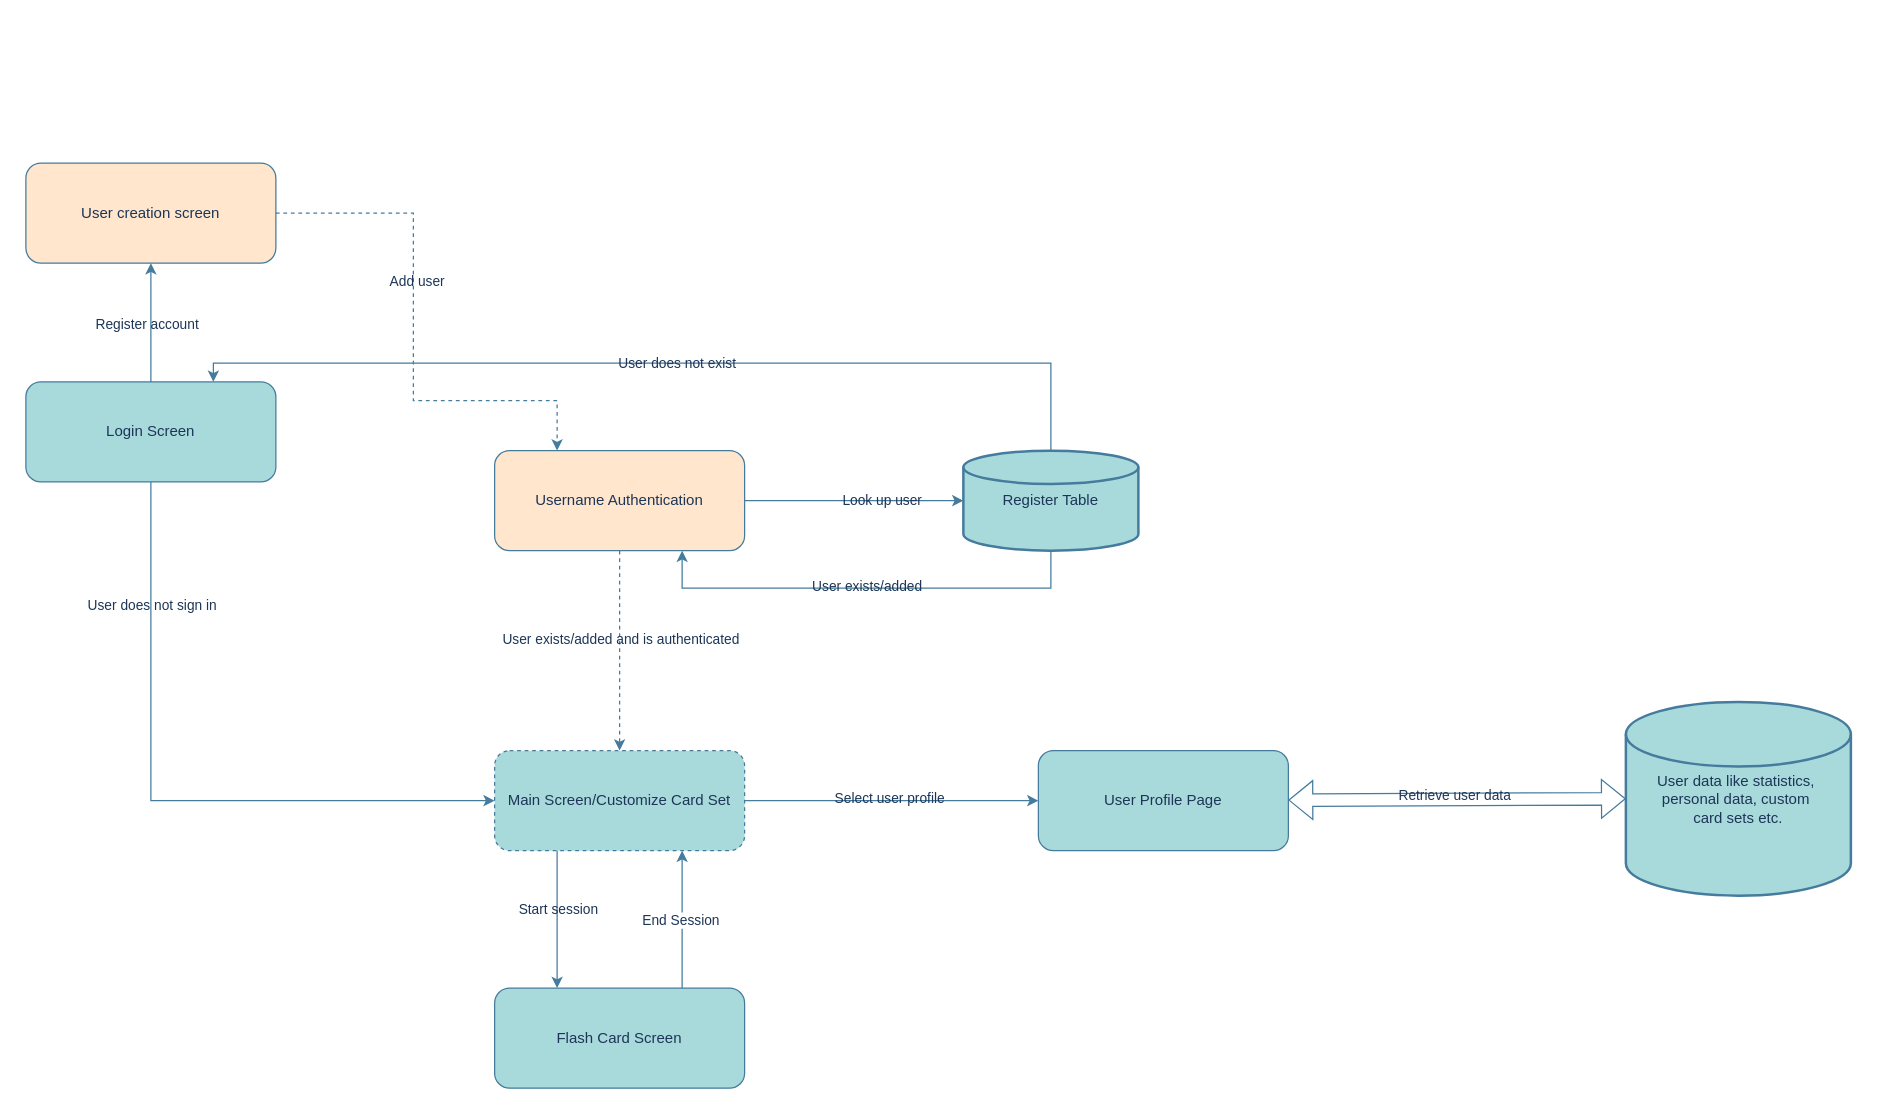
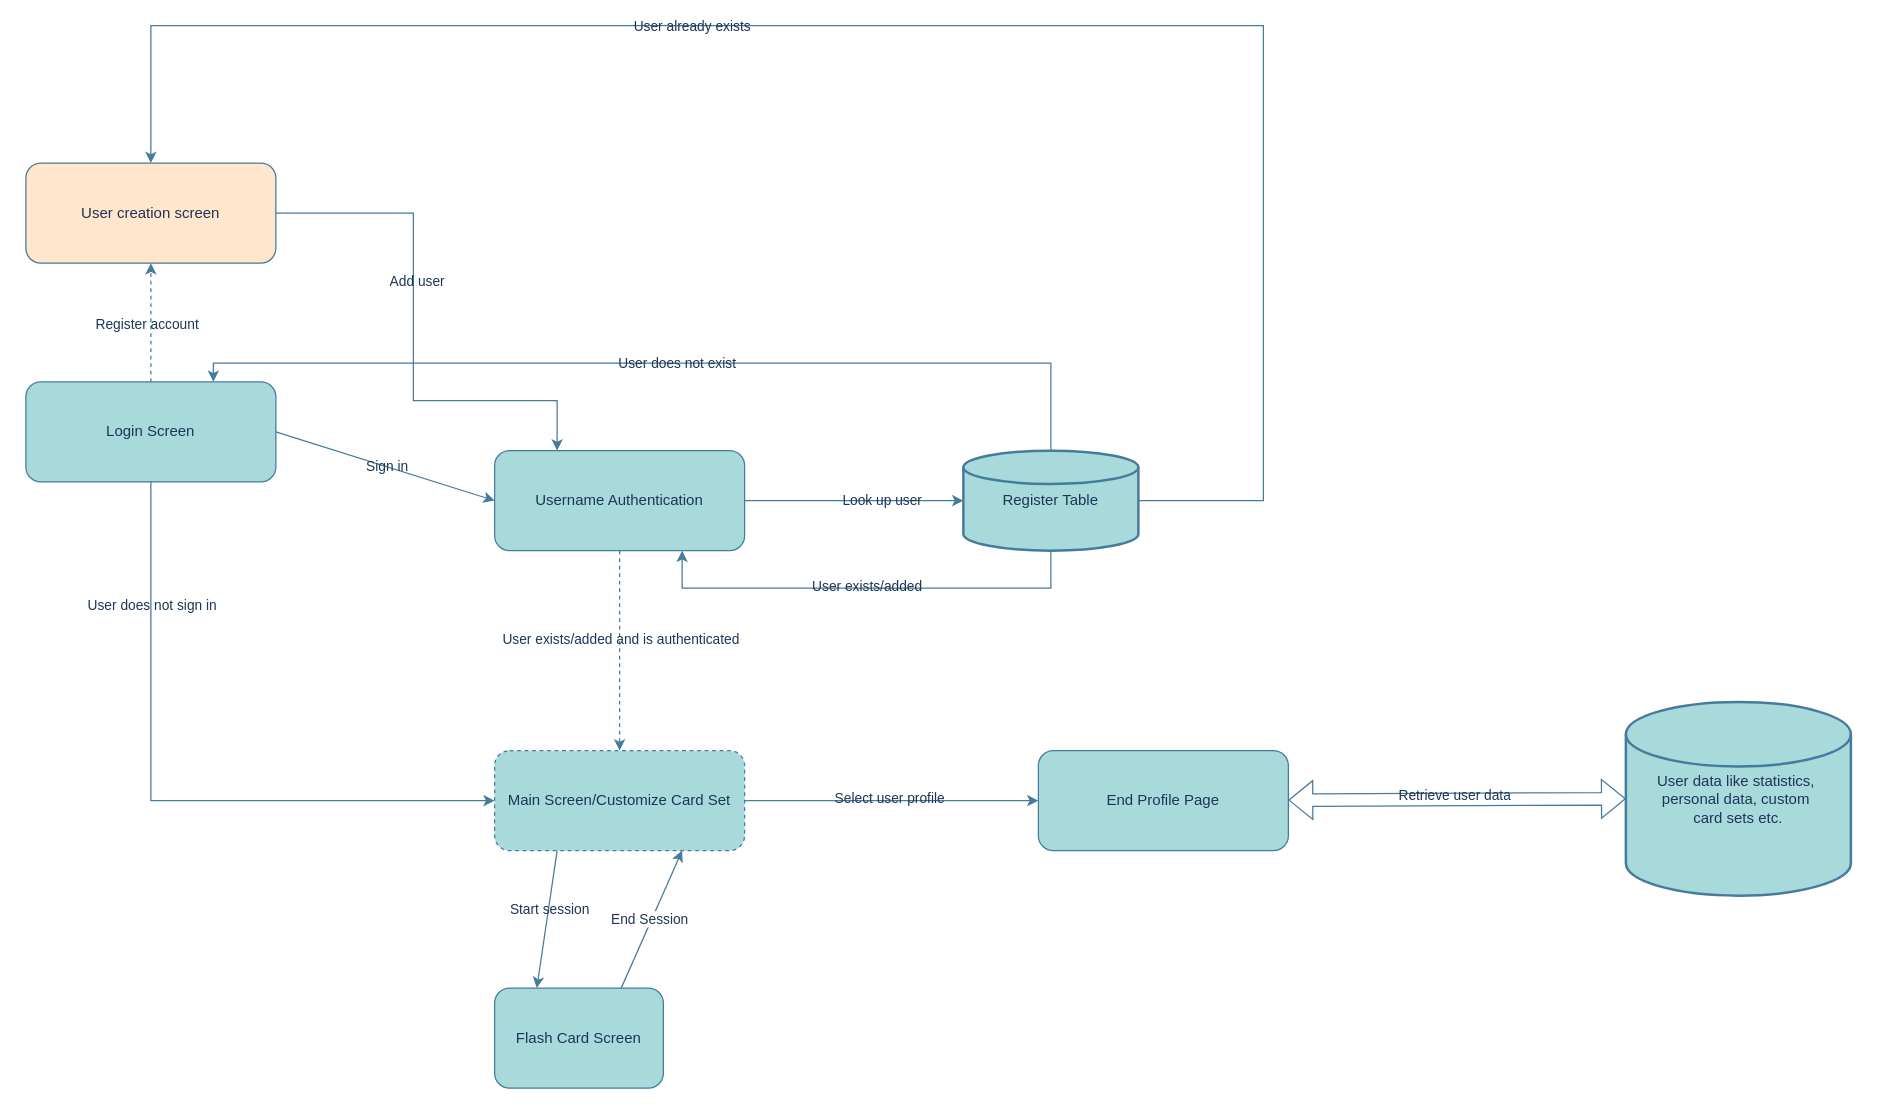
none -> (943, 26)
(151, 325) -> (151, 325)
(413, 331) -> (413, 331)
none -> (381, 465)
(619, 501) -> (619, 501)
(1163, 801) -> (1163, 801)
(619, 1038) -> (579, 1038)
